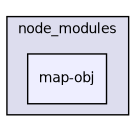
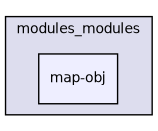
(68, 30) -> (79, 30)
